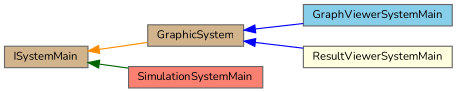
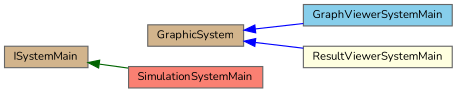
(123, 46) -> none
